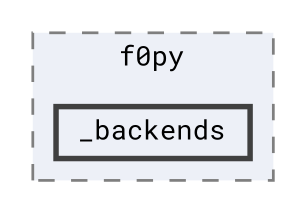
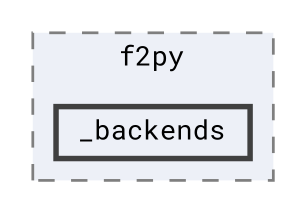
(153, 59) -> (153, 59)
